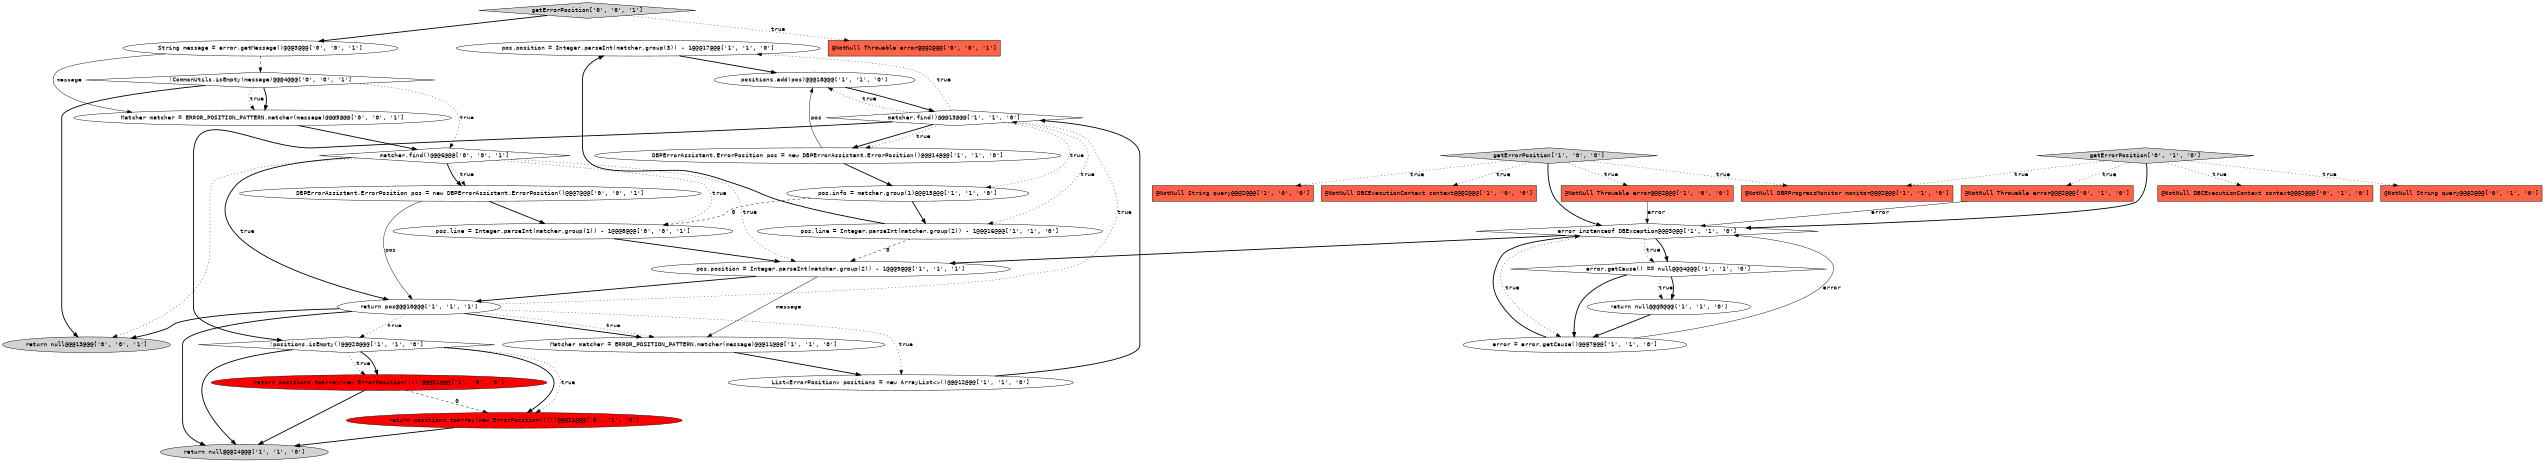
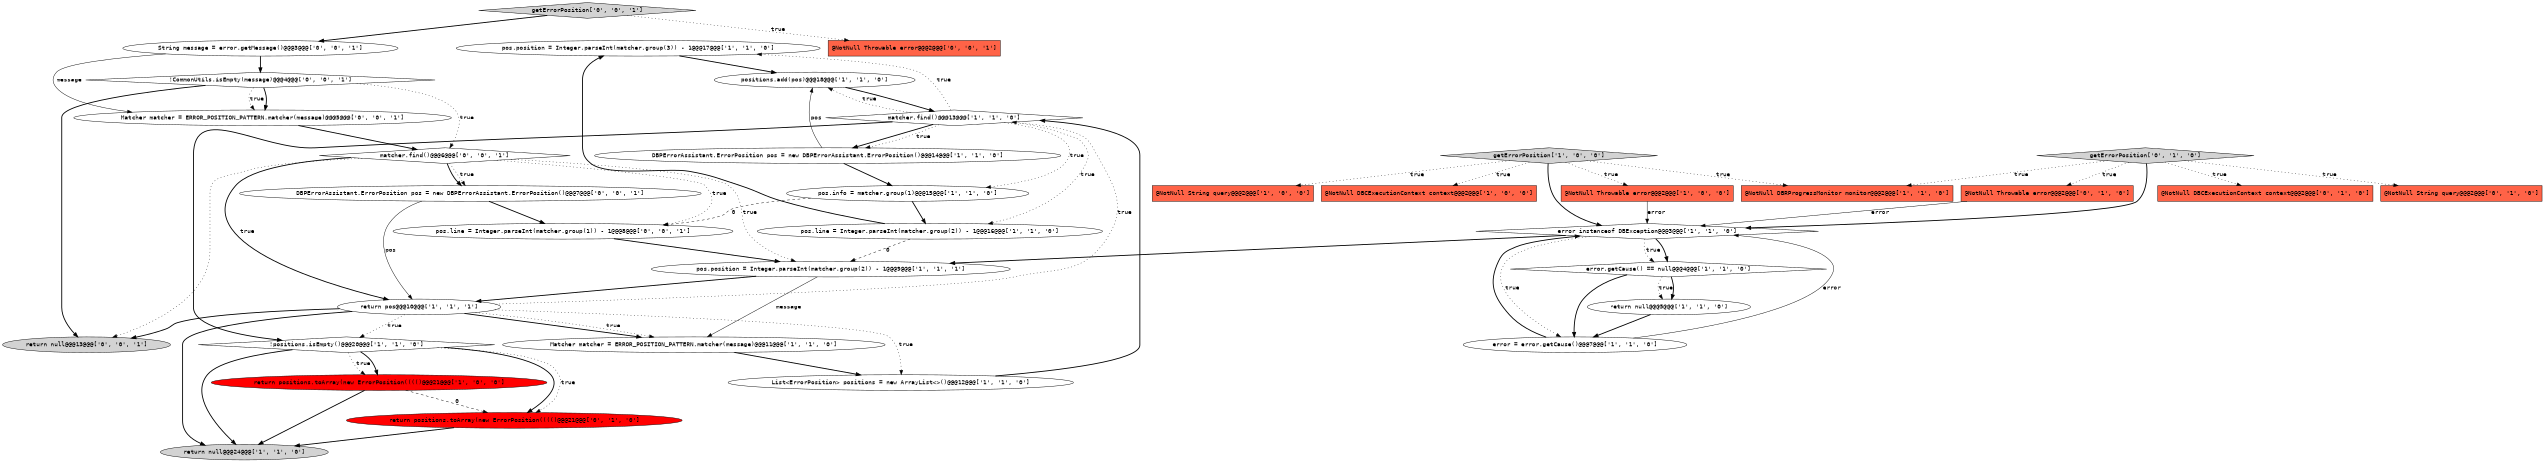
(260, 62) -> (260, 62)
